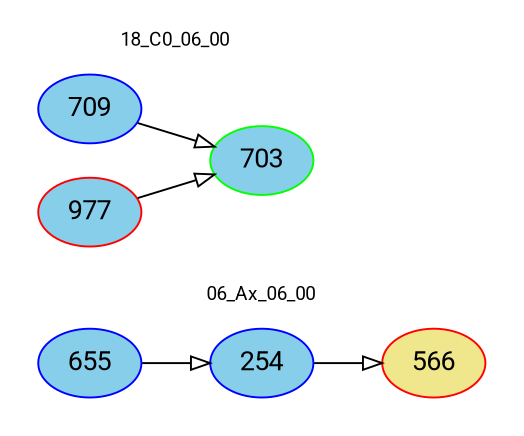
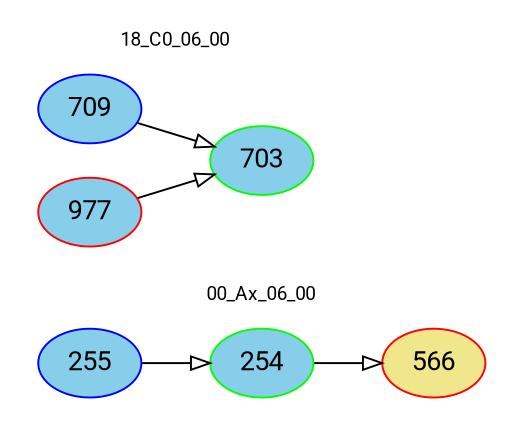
(262, 295) -> (262, 295)
(90, 363) -> (90, 363)
(262, 363) -> (262, 363)
